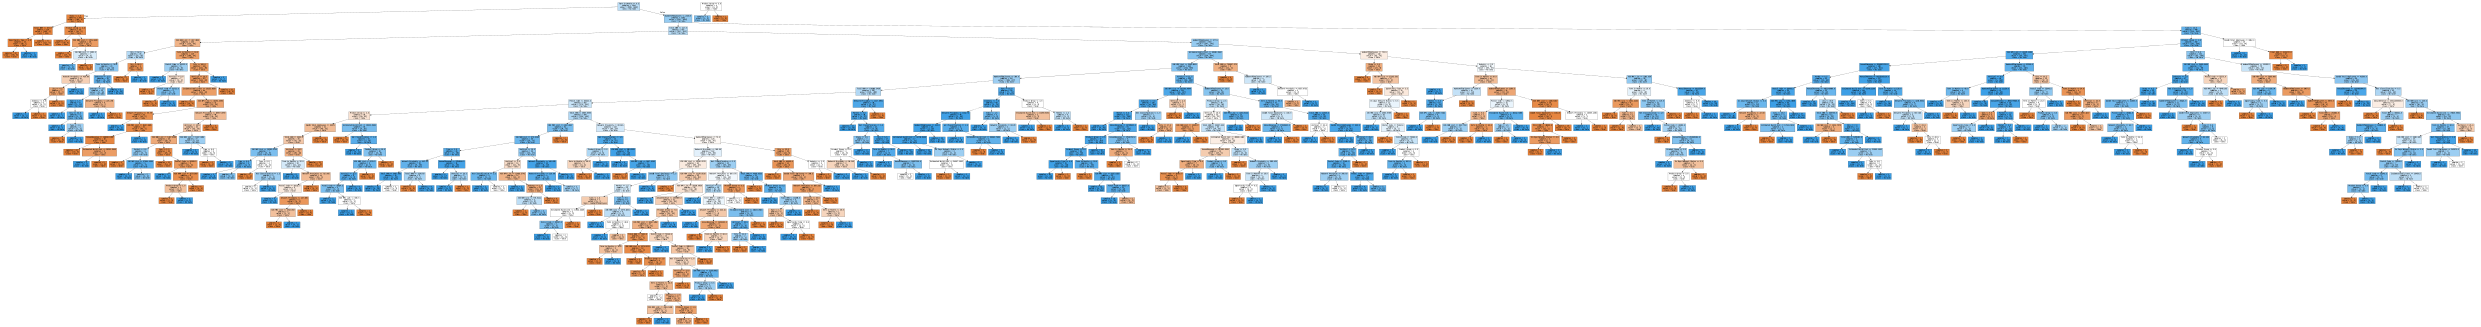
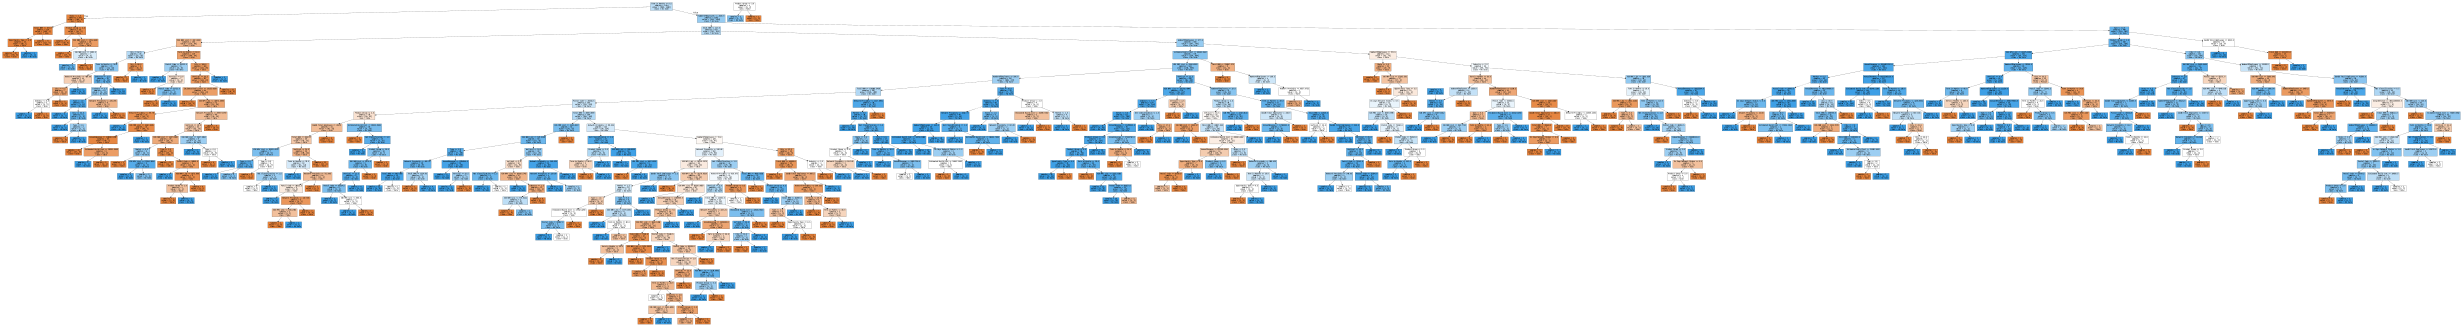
(2073, 104) -> (2072, 104)
(1987, 116) -> (1986, 116)
(595, 201) -> (596, 201)
